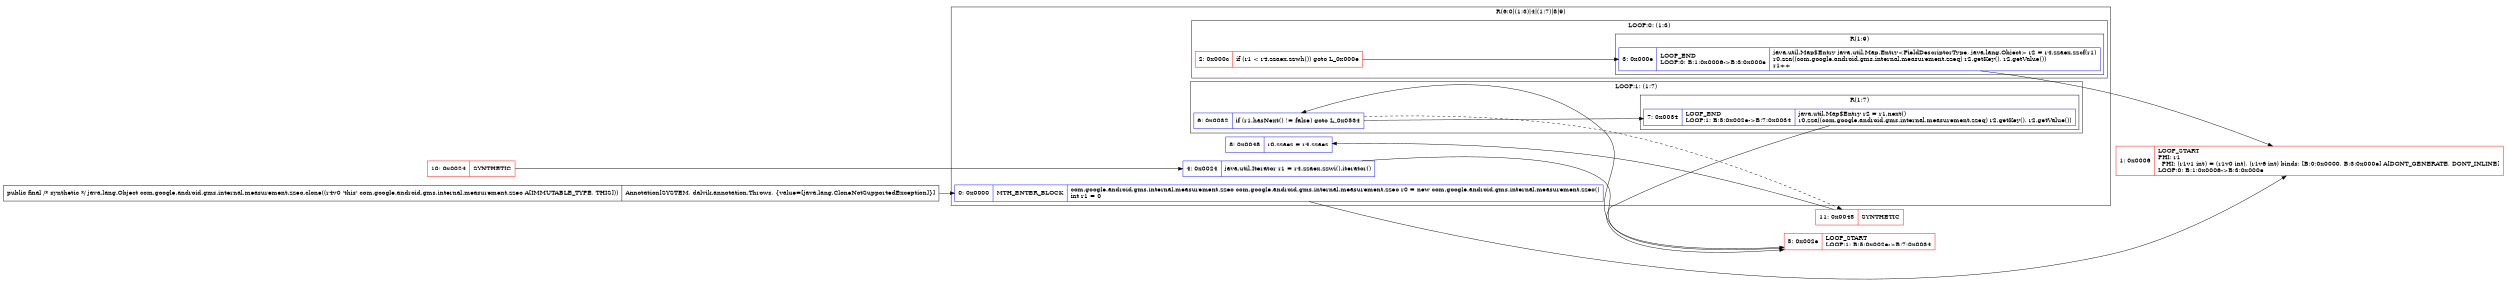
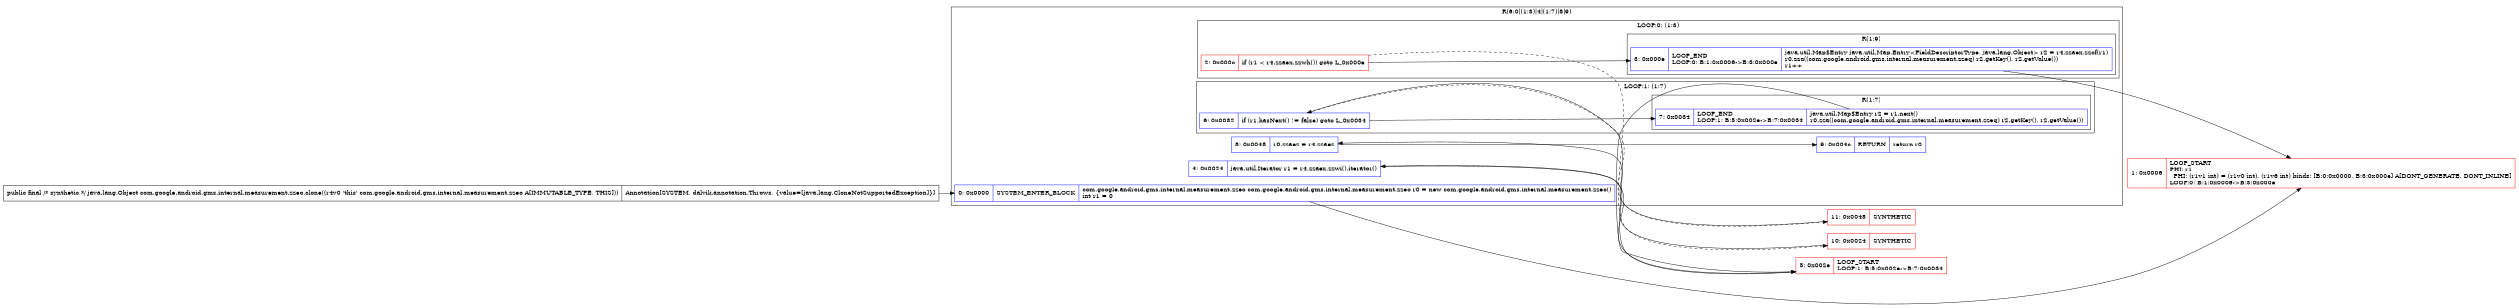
none -> (1623, 114)
(1298, 121) -> (1304, 121)
none -> (1871, 145)
(1030, 193) -> (1036, 193)
